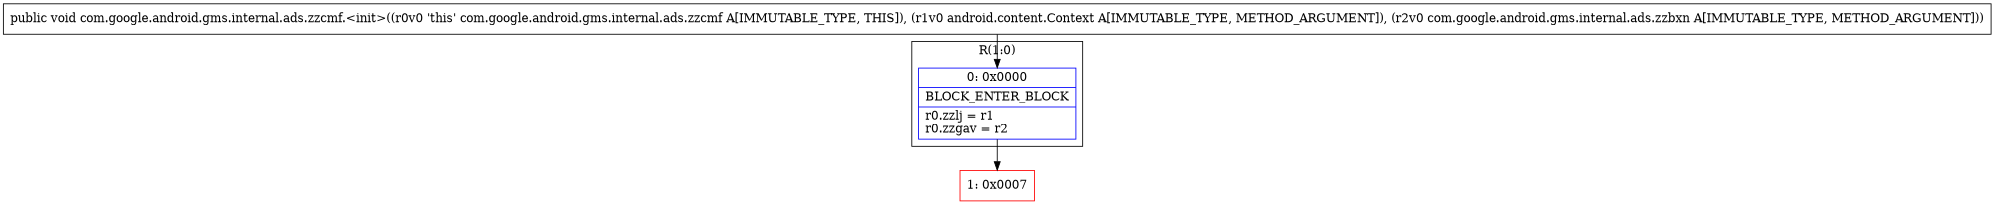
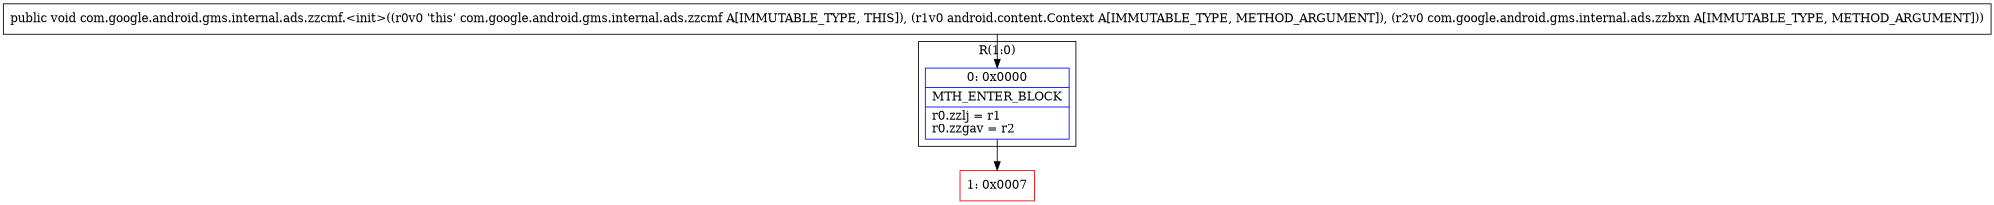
(997, 97) -> (997, 97)
